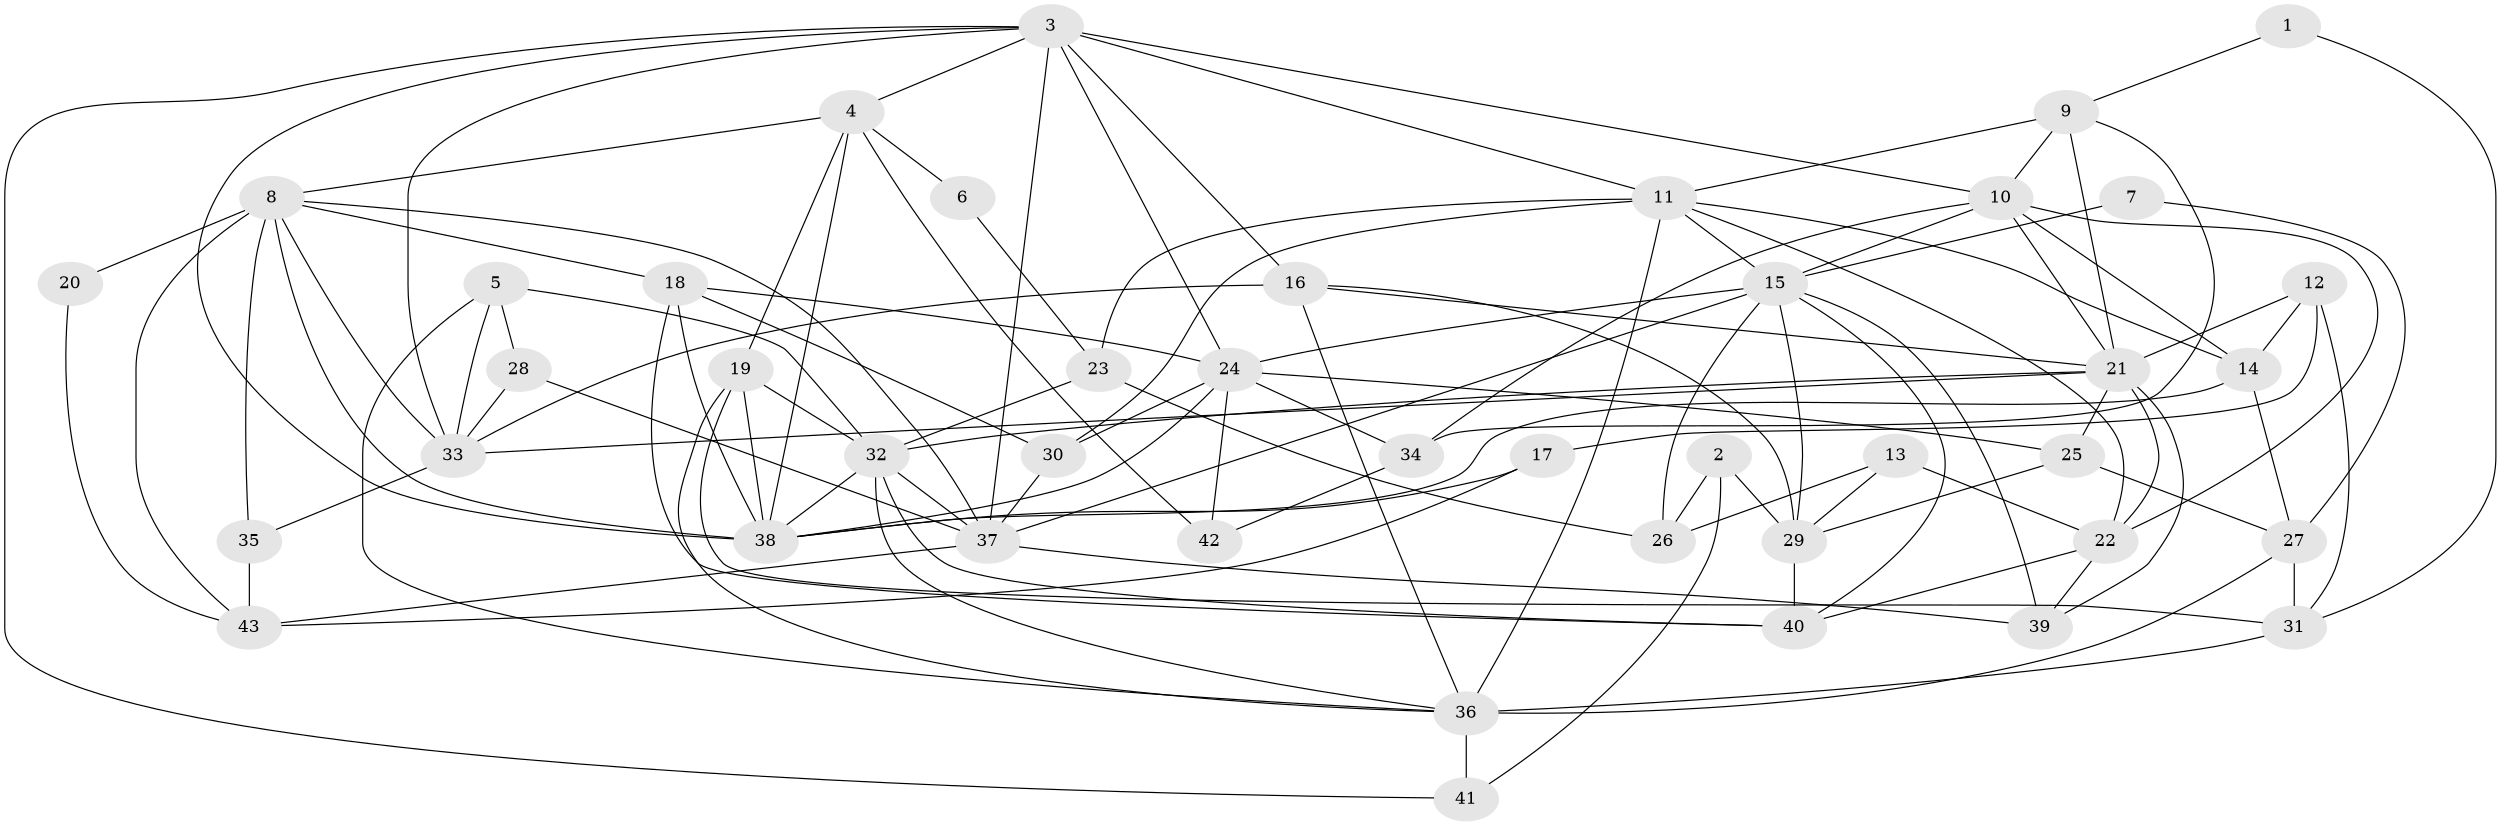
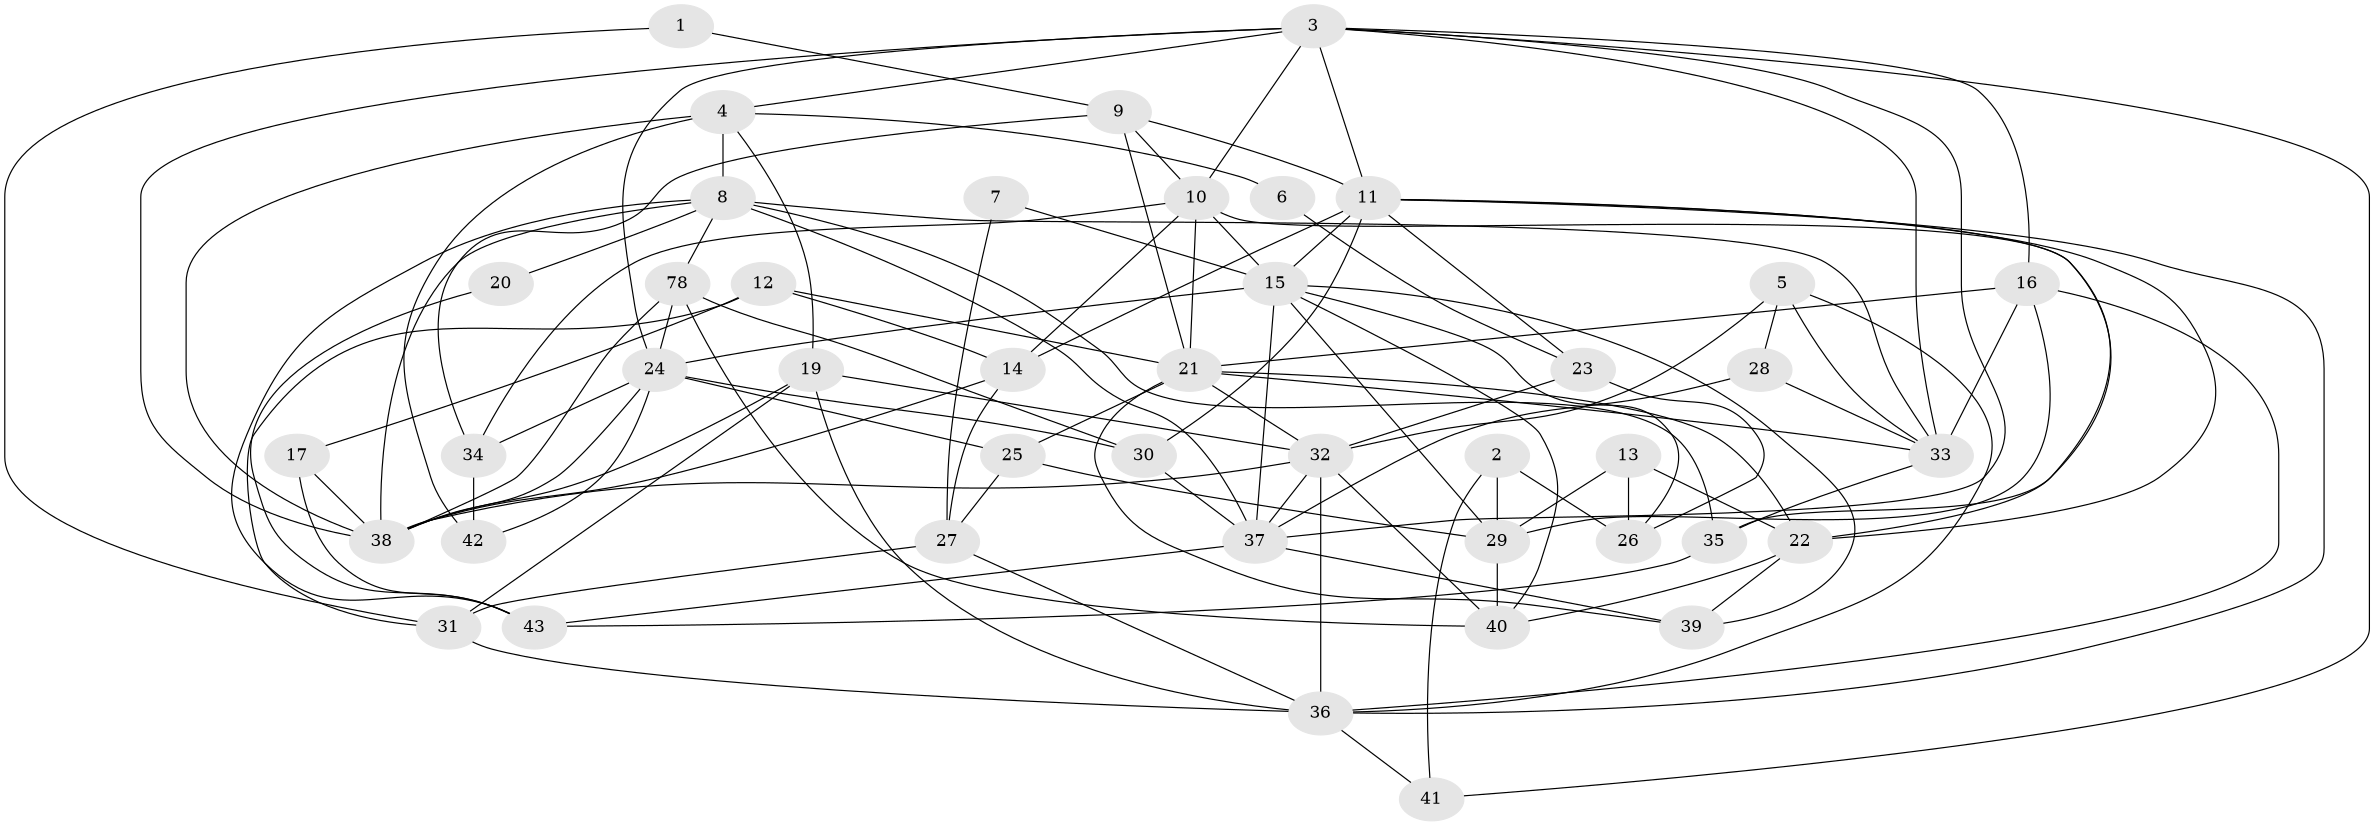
none -> (2018, 242)
(675, 284) -> (678, 284)
